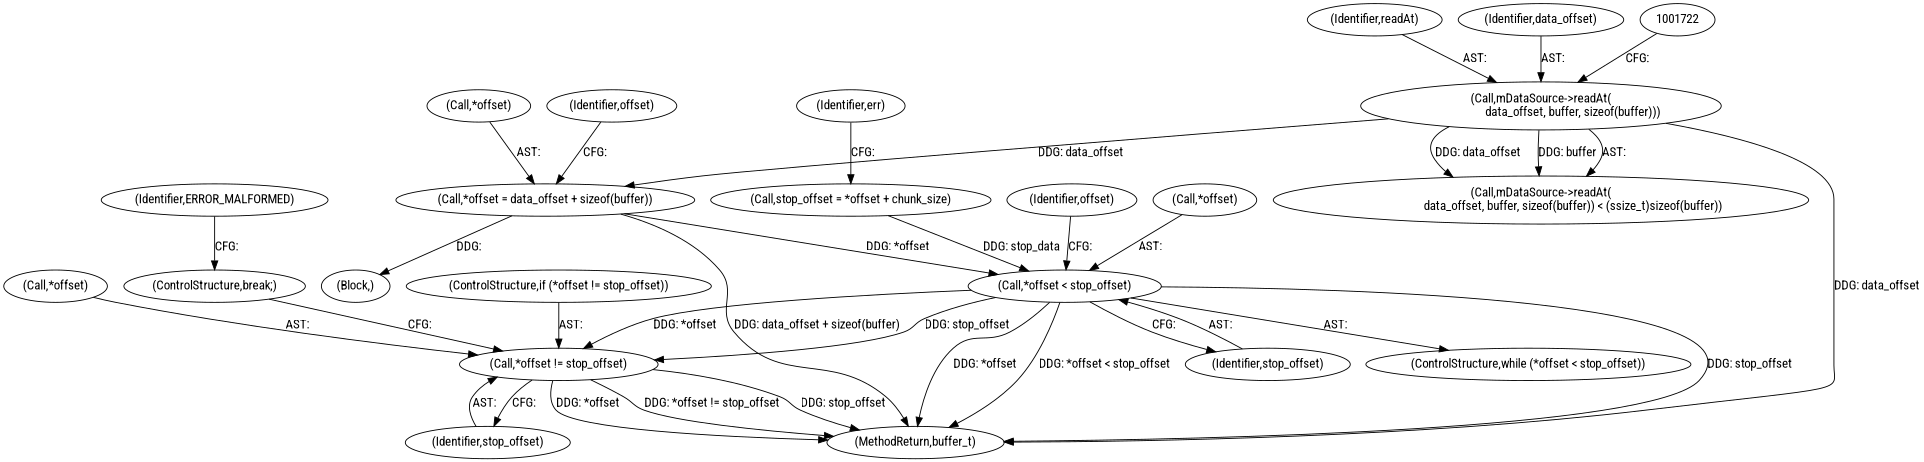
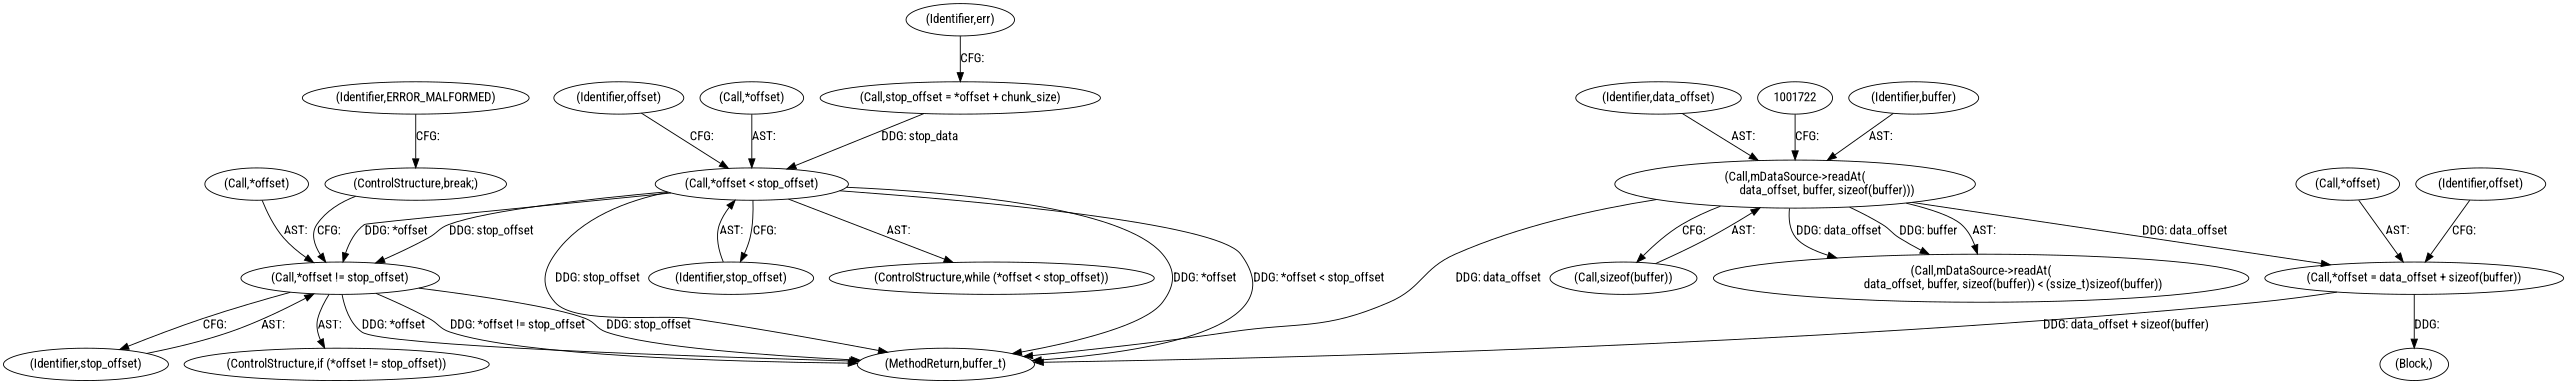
(1375, 20) -> (1914, 98)
(807, 243) -> none
none -> (1623, 278)
(559, 321) -> (318, 316)
